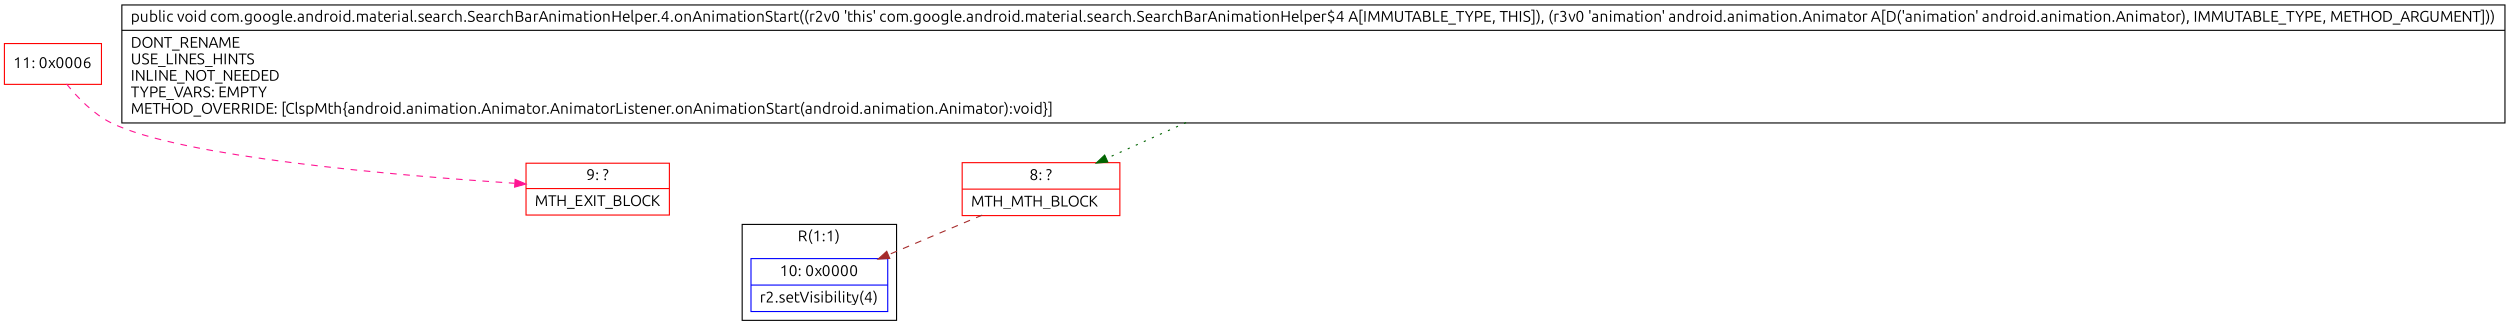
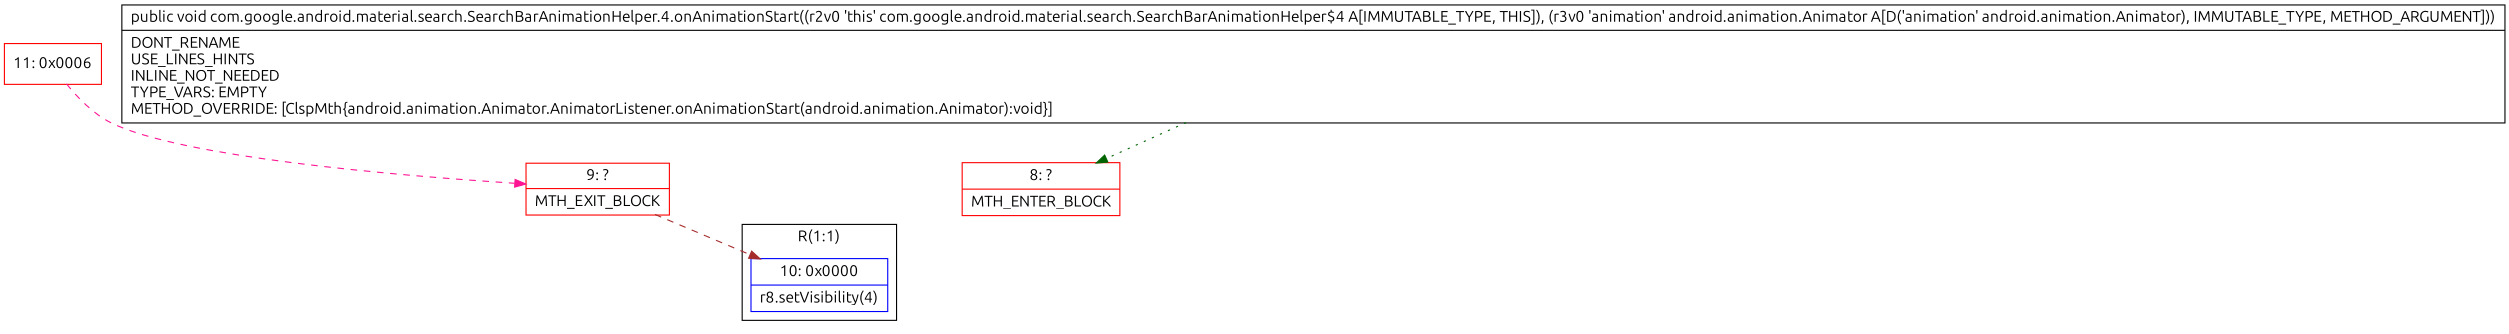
(1034, 202) -> (1041, 202)
(935, 235) -> (702, 235)
(819, 298) -> (819, 298)
